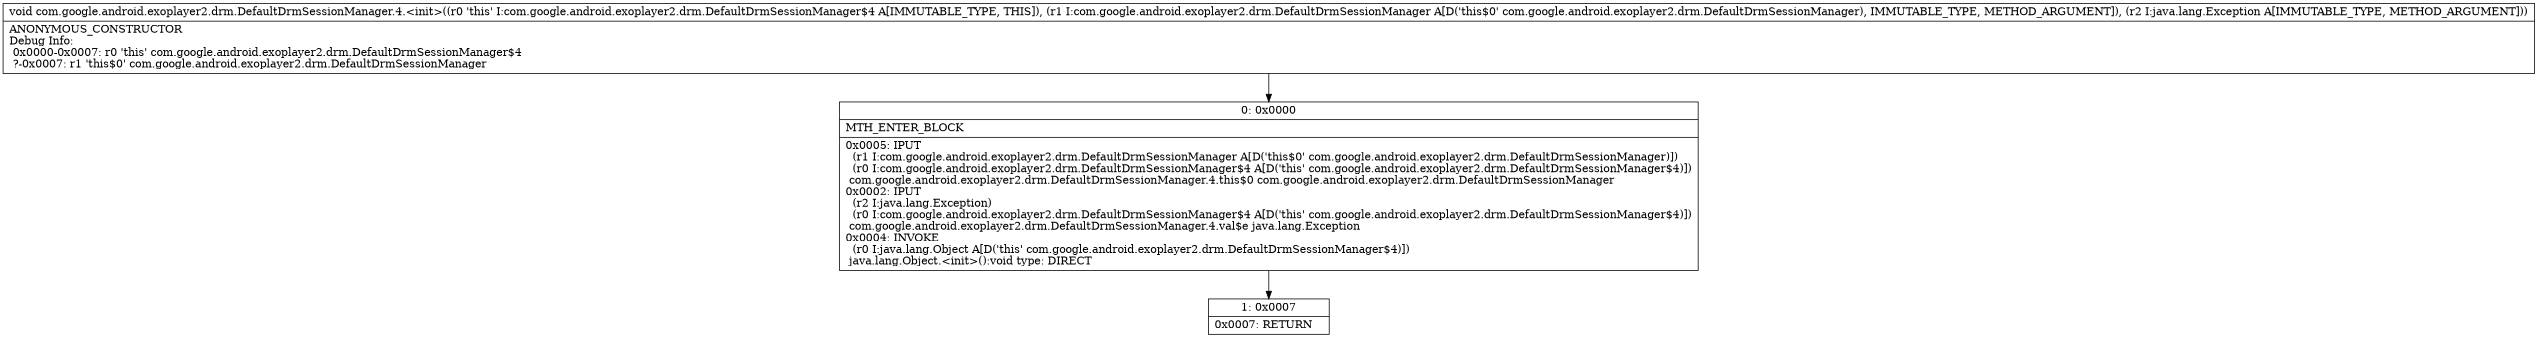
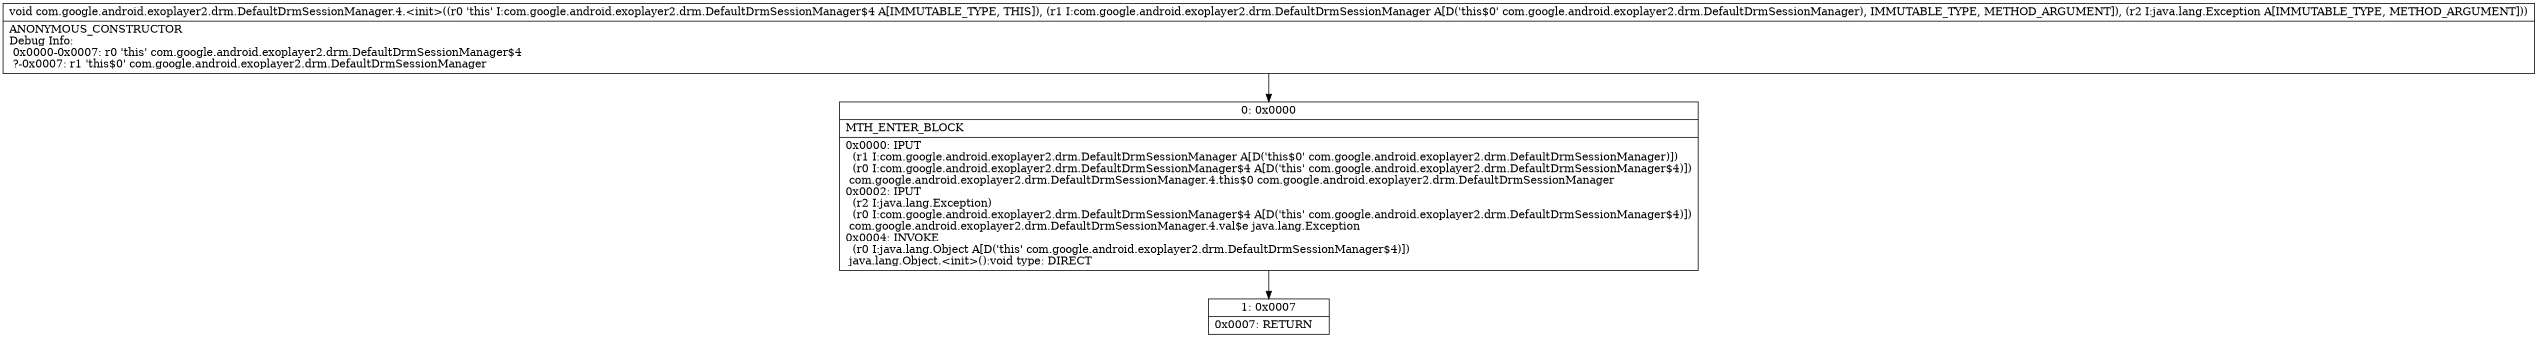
(887, 146) -> (887, 146)
